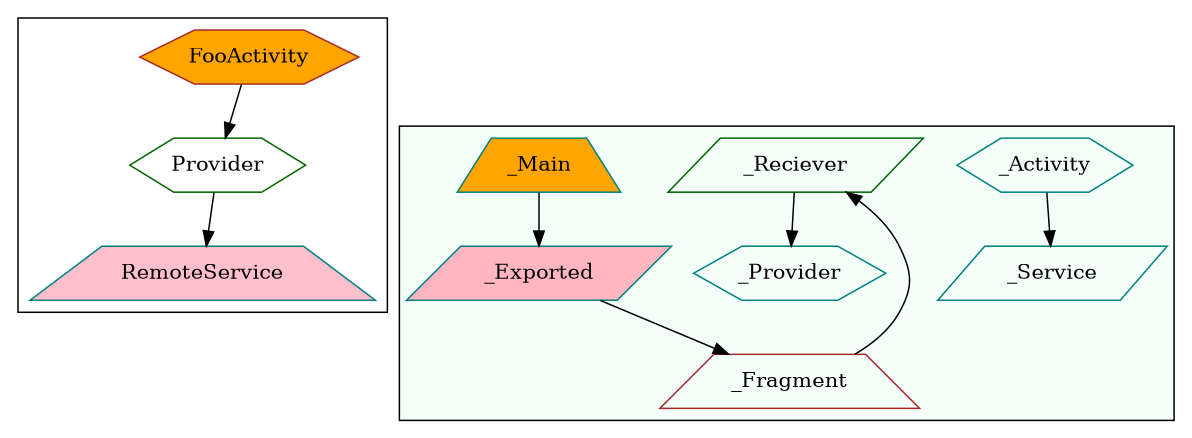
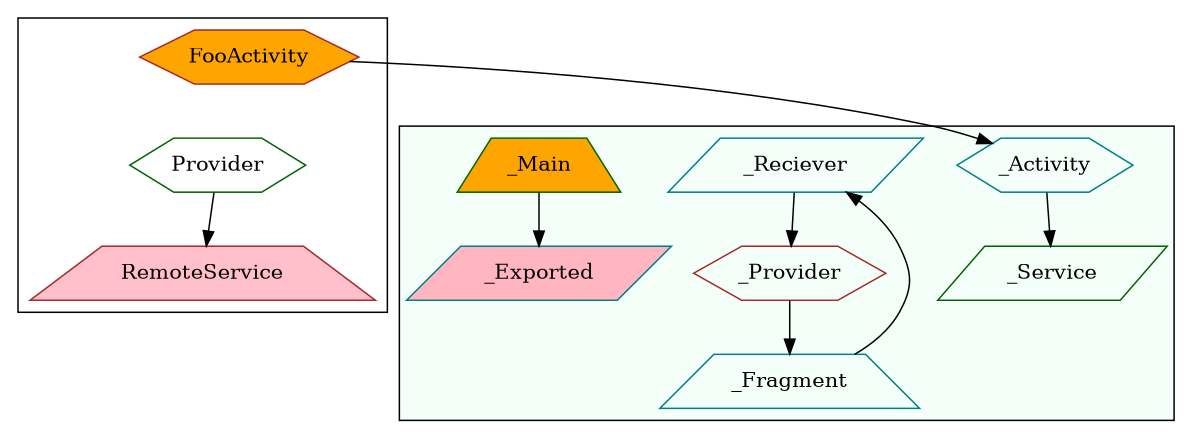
(236, 104) -> (666, 85)
(539, 165) -> (539, 165)
(796, 165) -> (796, 165)
(203, 273) -> (203, 273)
(790, 273) -> (790, 273)
(1052, 273) -> (1052, 273)
(657, 324) -> (790, 320)
(790, 381) -> (790, 381)
